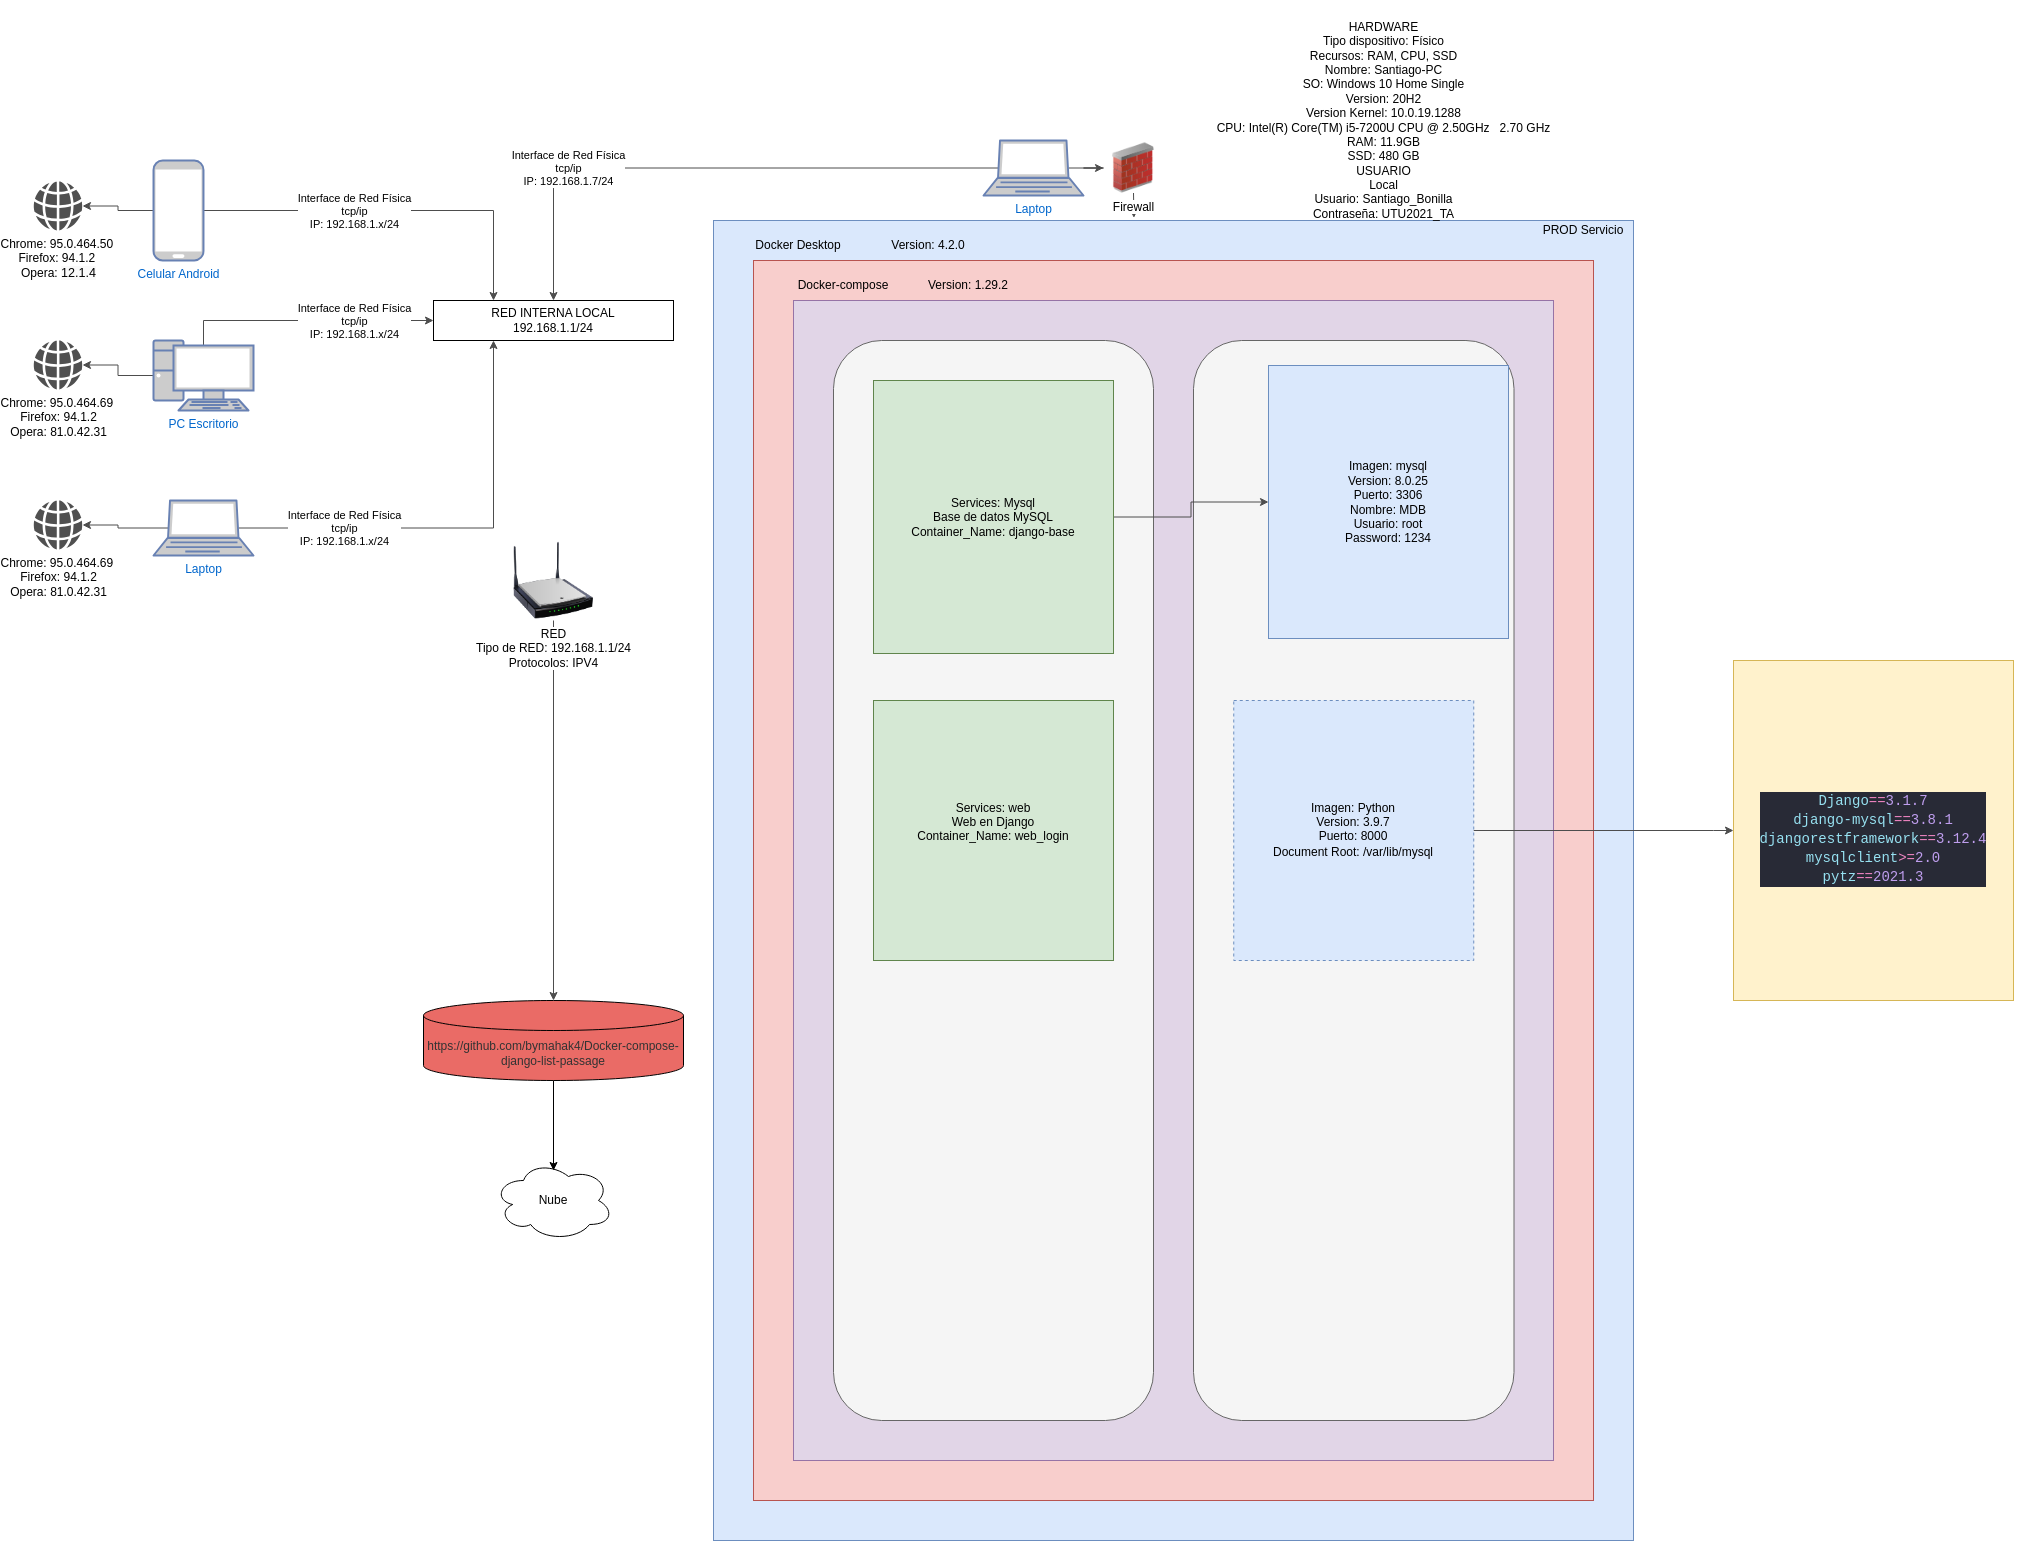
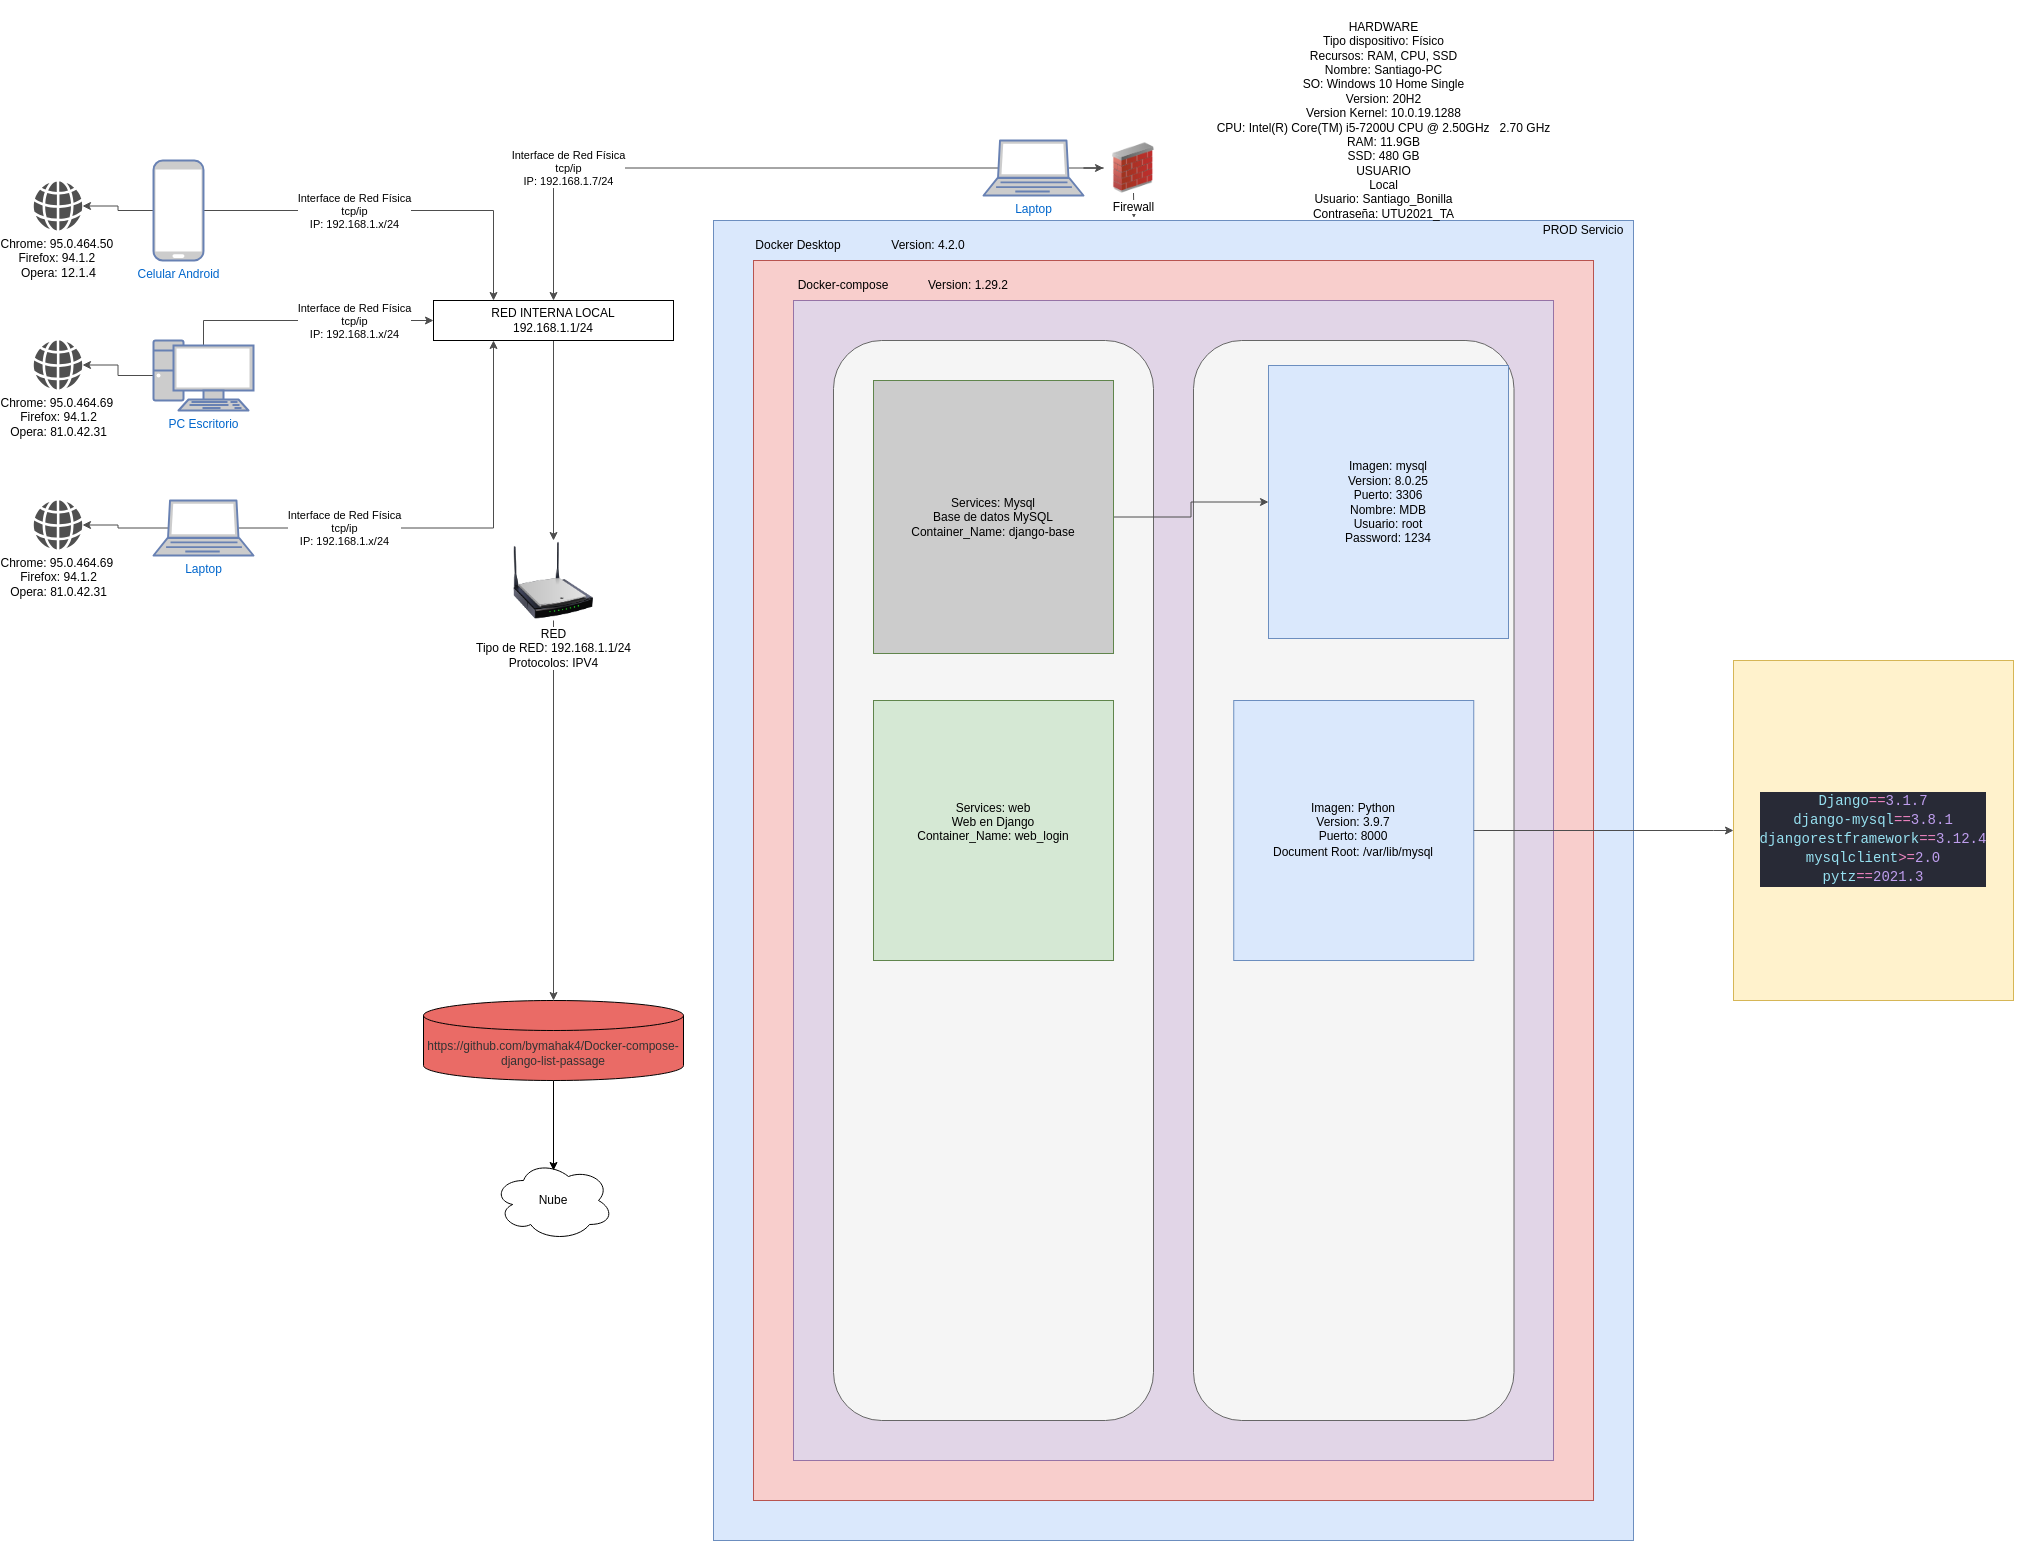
none -> (554, 437)
(994, 517) -> (994, 517)
(1354, 831) -> (1354, 831)
